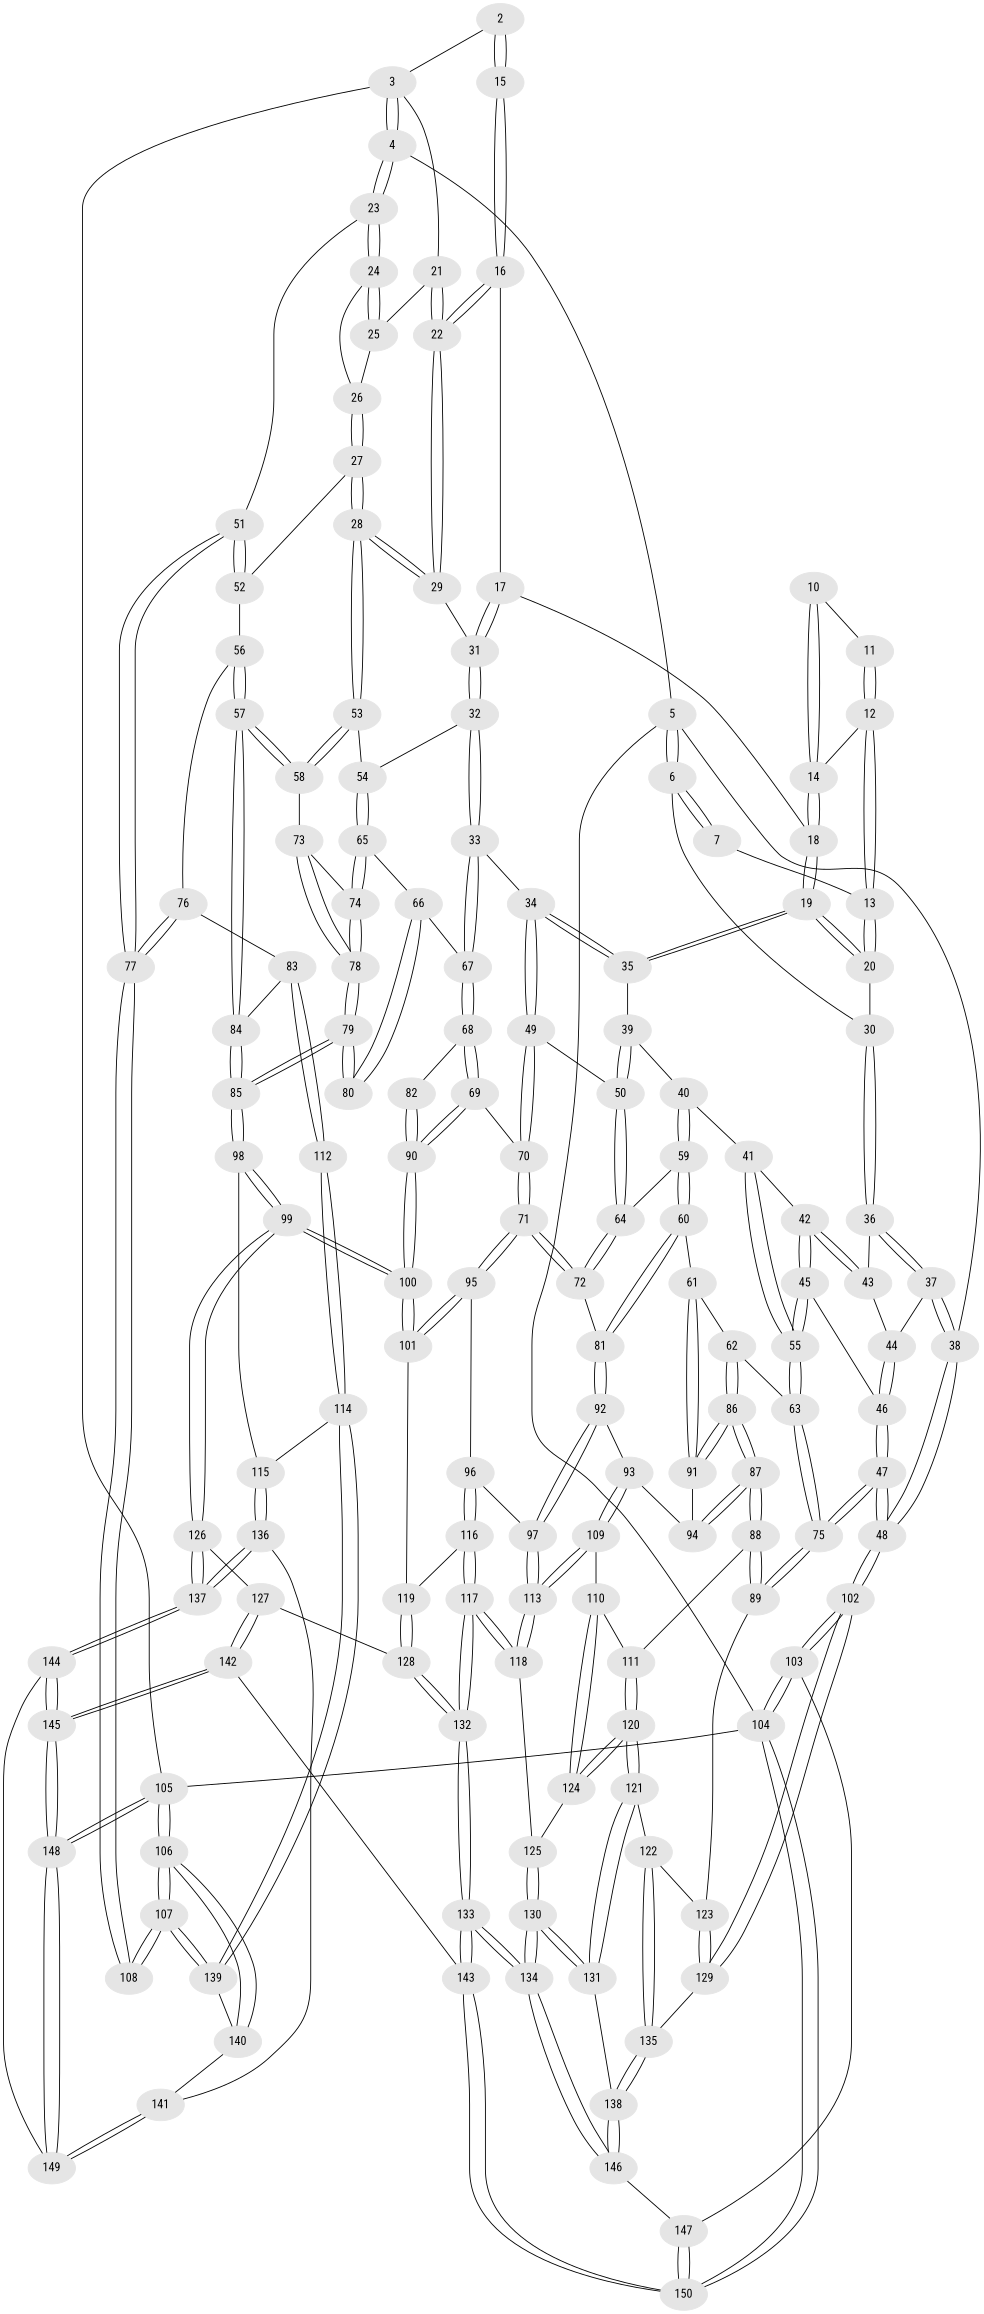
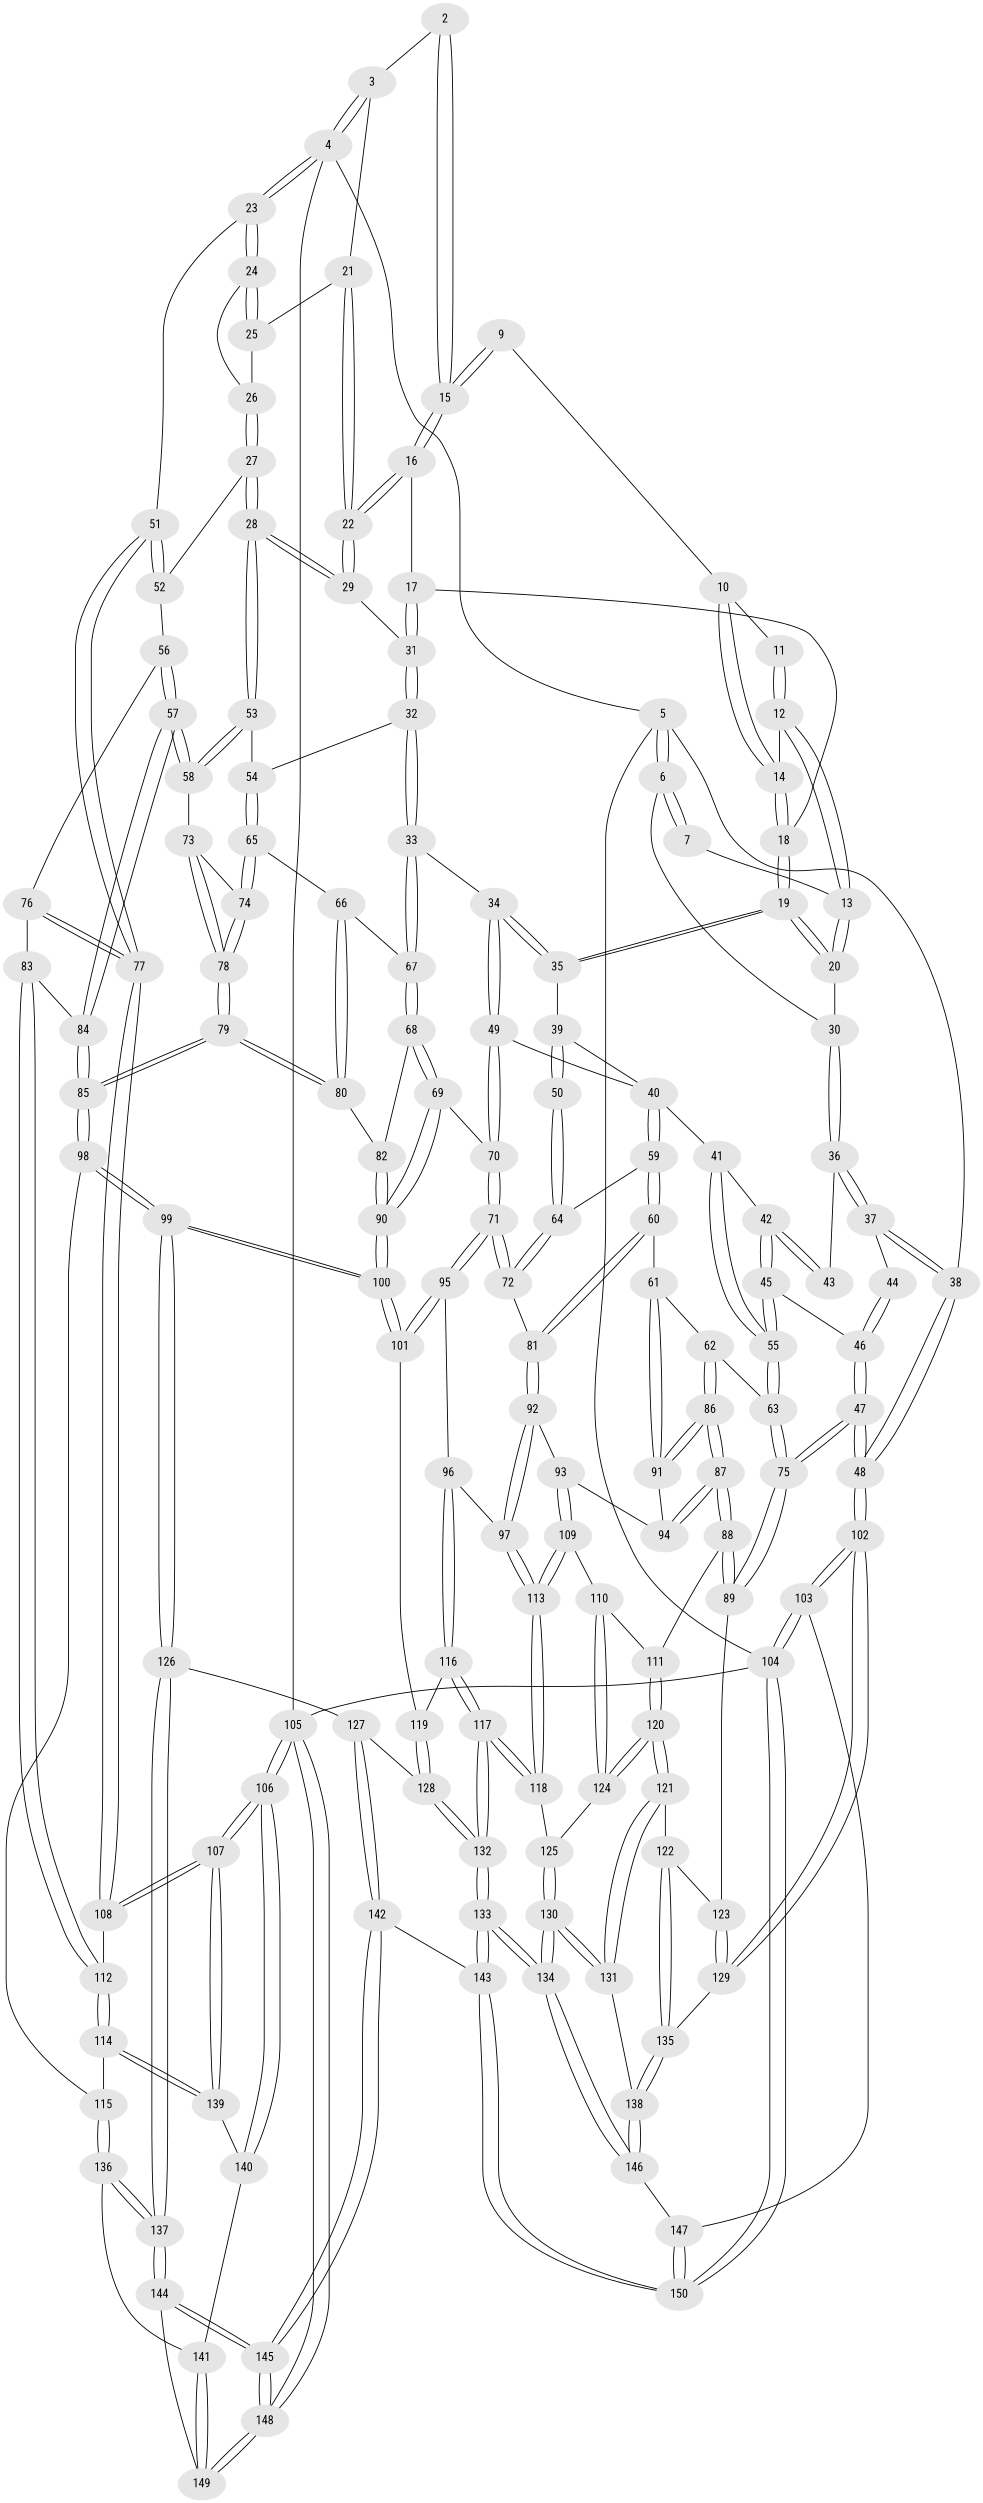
none -> (501, 335)
(83, 837) -> (294, 934)
(572, 1059) -> (572, 1065)
none -> (362, 1125)
(880, 1315) -> none
none -> (104, 1947)
